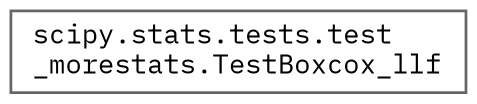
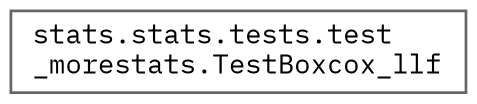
(238, 52) -> (238, 52)
